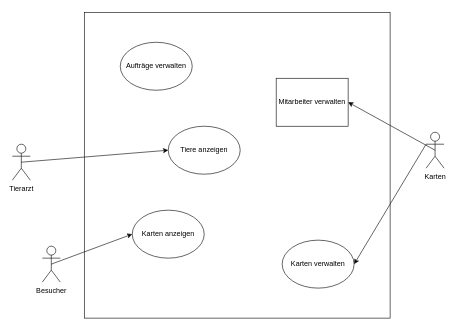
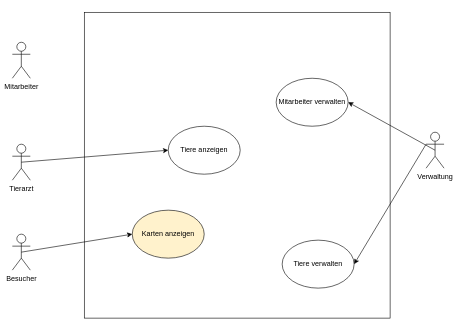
none -> (21, 60)
(156, 66) -> none
(312, 102) -> (312, 102)
(436, 177) -> (436, 177)
(168, 234) -> (168, 234)
(51, 264) -> (21, 252)
(318, 264) -> (318, 264)
